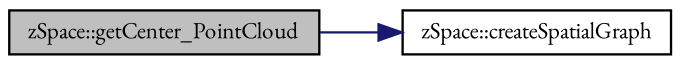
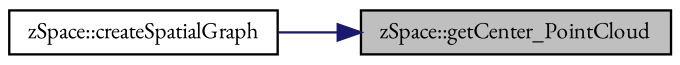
(349, 32) -> (308, 32)
